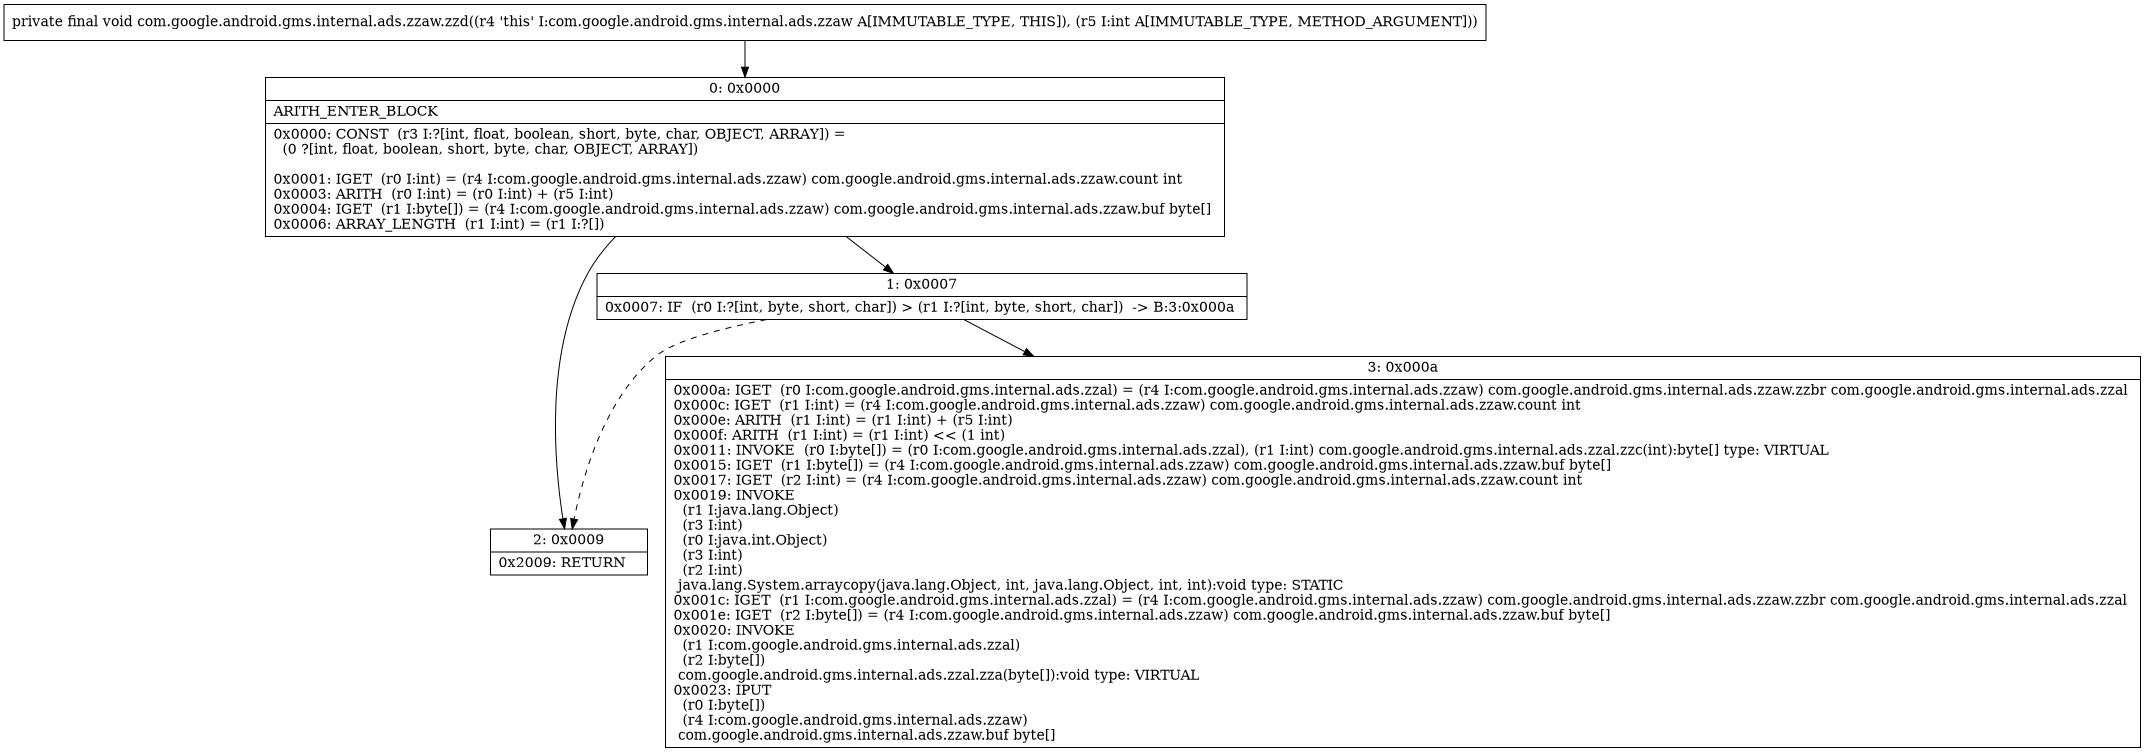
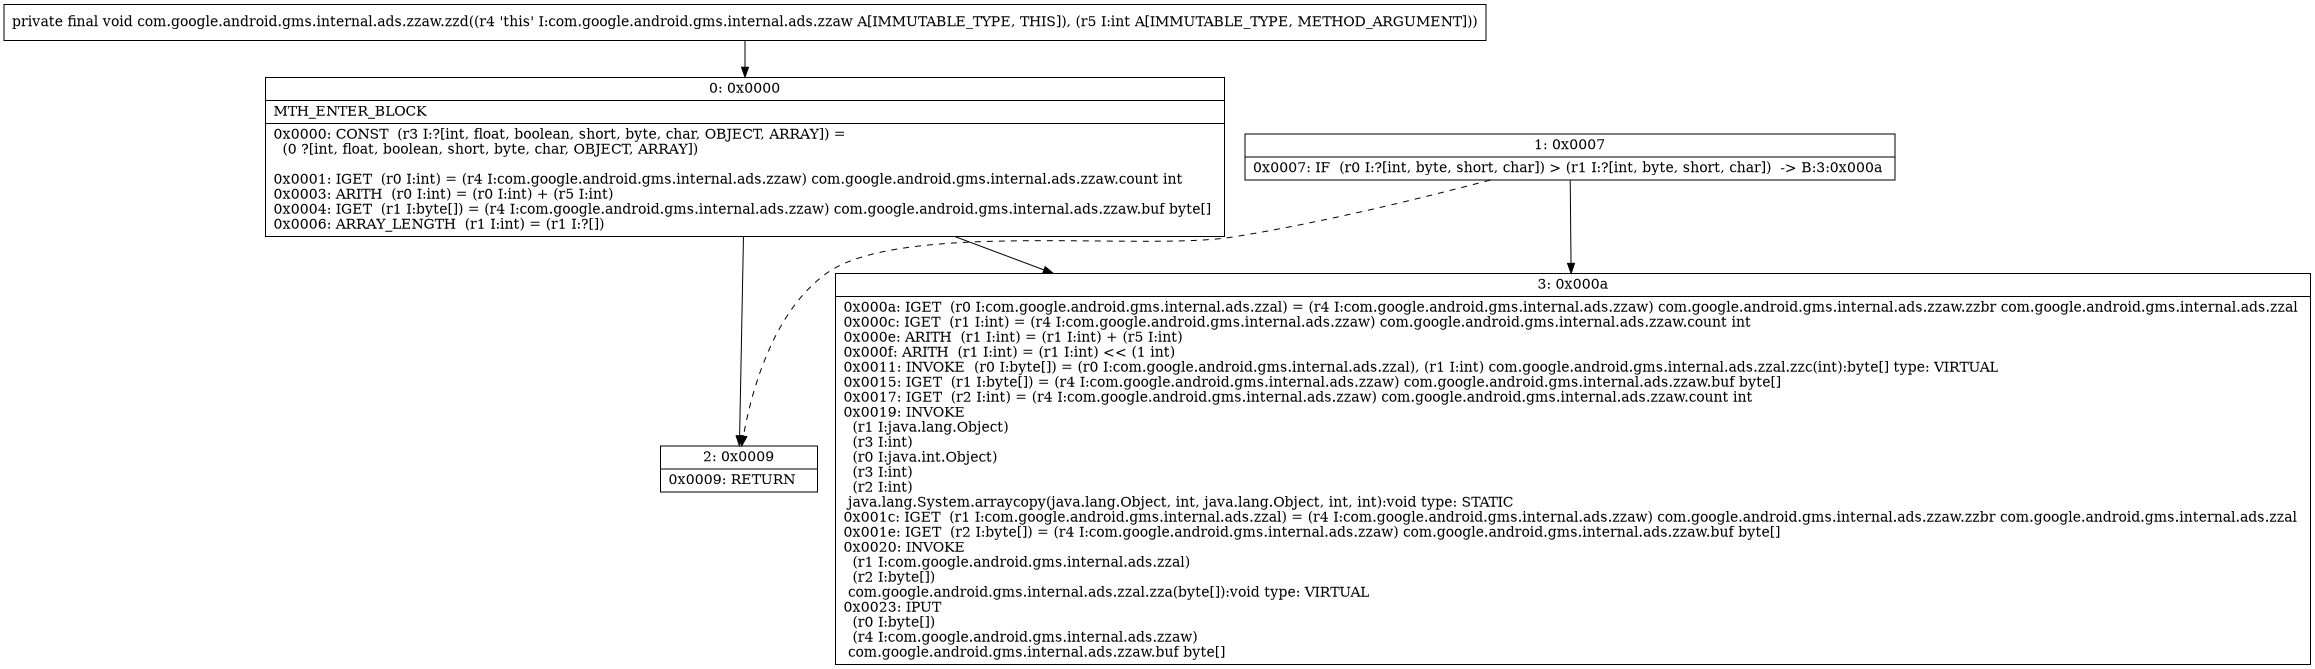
(356, 112) -> (350, 112)
(866, 252) -> (999, 253)
(569, 563) -> (739, 480)
